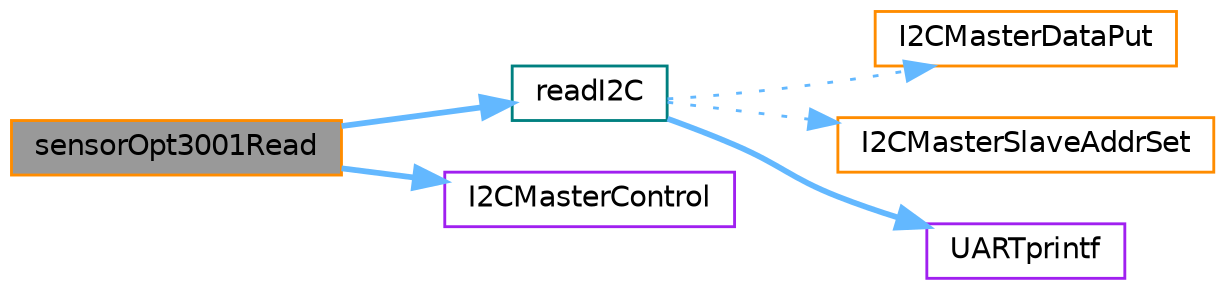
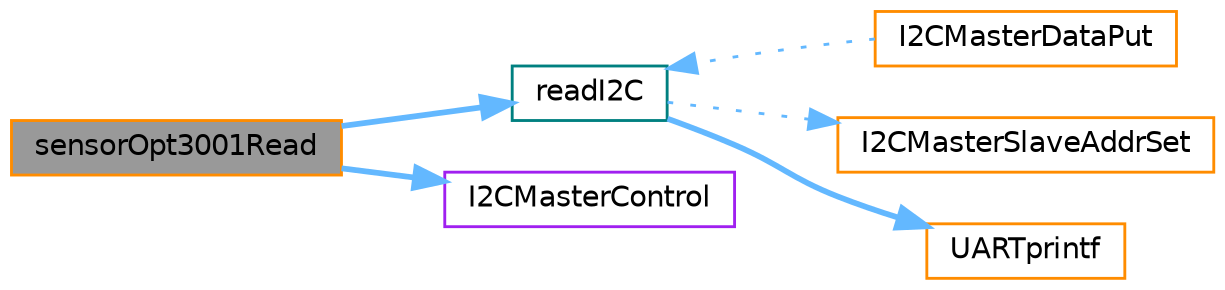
(787, 88) -> (785, 50)
(1026, 251) -> (1026, 251)
